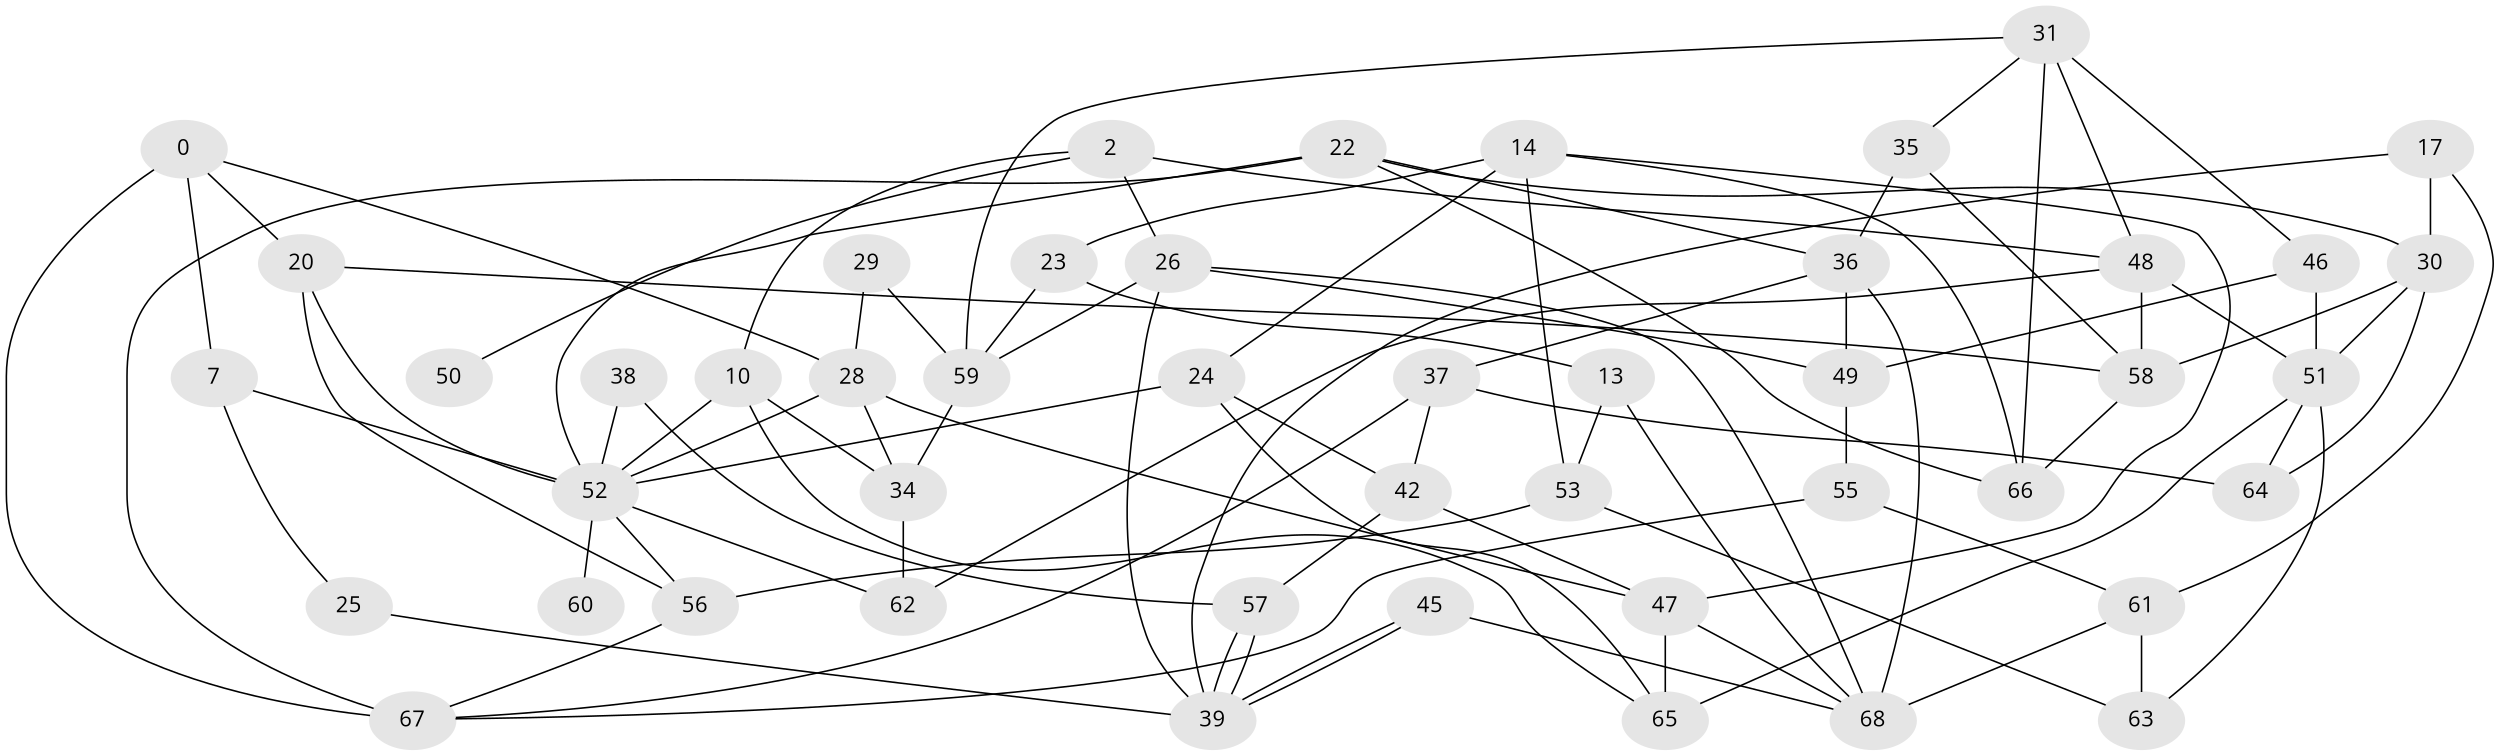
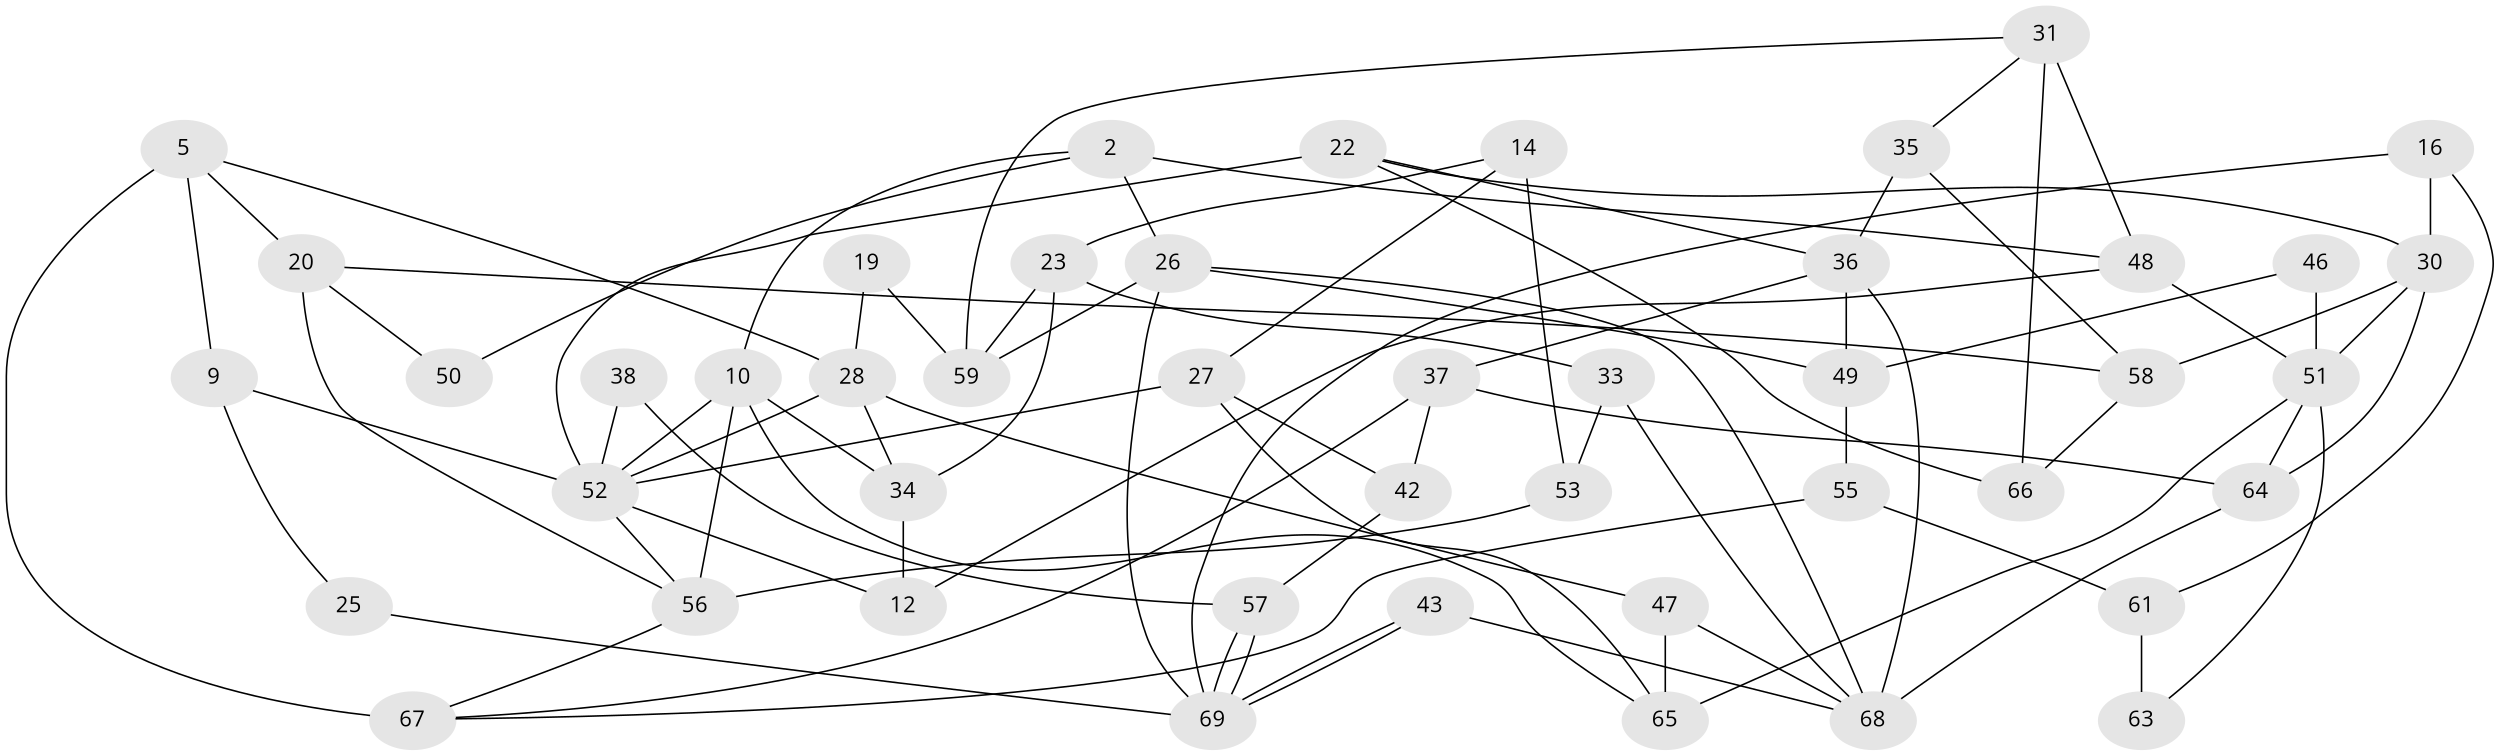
(184, 149) -> (184, 149)
(2181, 149) -> none
(2430, 149) -> (2430, 149)
(440, 190) -> none
(1850, 209) -> none
(867, 264) -> (867, 264)
(2224, 275) -> none
(2142, 321) -> none
(214, 378) -> (214, 378)
(1202, 378) -> (1202, 378)
(1611, 378) -> (1611, 378)
(408, 418) -> (376, 321)
(932, 440) -> (1029, 398)
none -> (717, 492)
(1541, 551) -> none
(581, 606) -> none
(903, 606) -> (903, 606)
(1430, 606) -> (1430, 606)
(1855, 606) -> none
(2017, 660) -> (2056, 595)
(1213, 721) -> (1213, 721)
